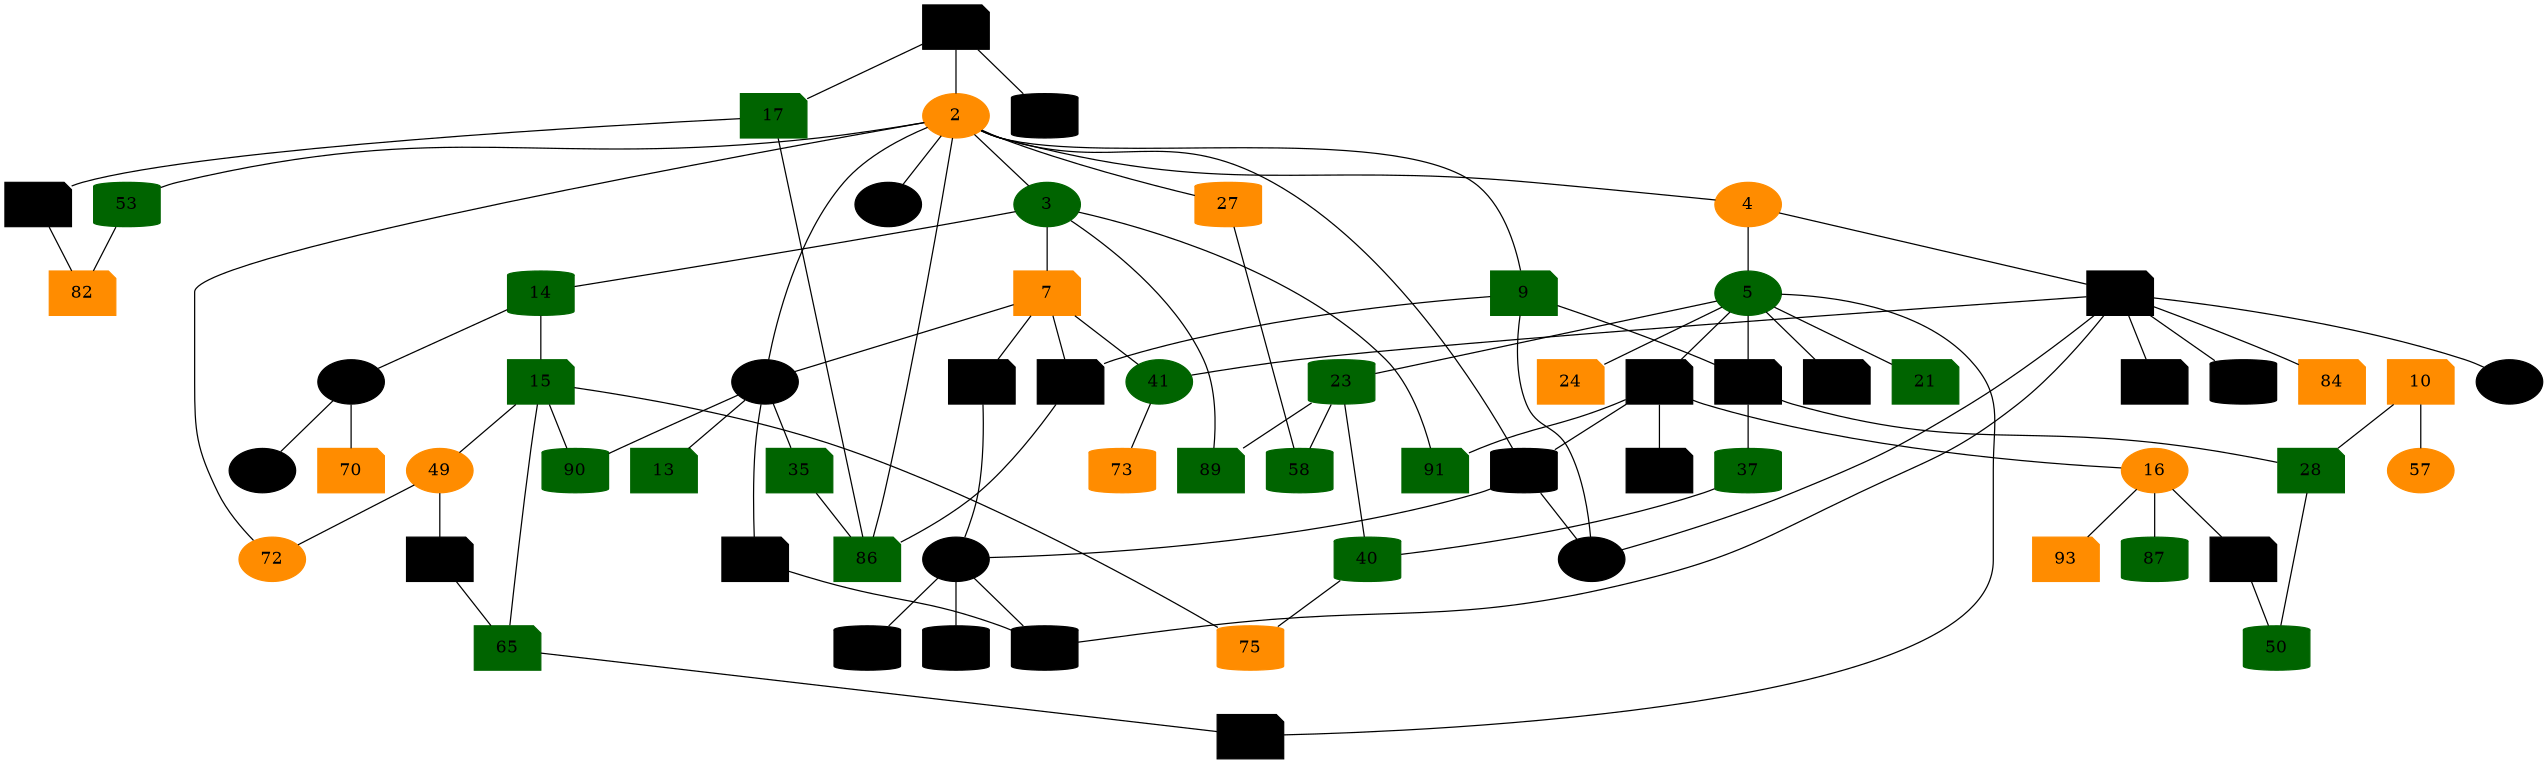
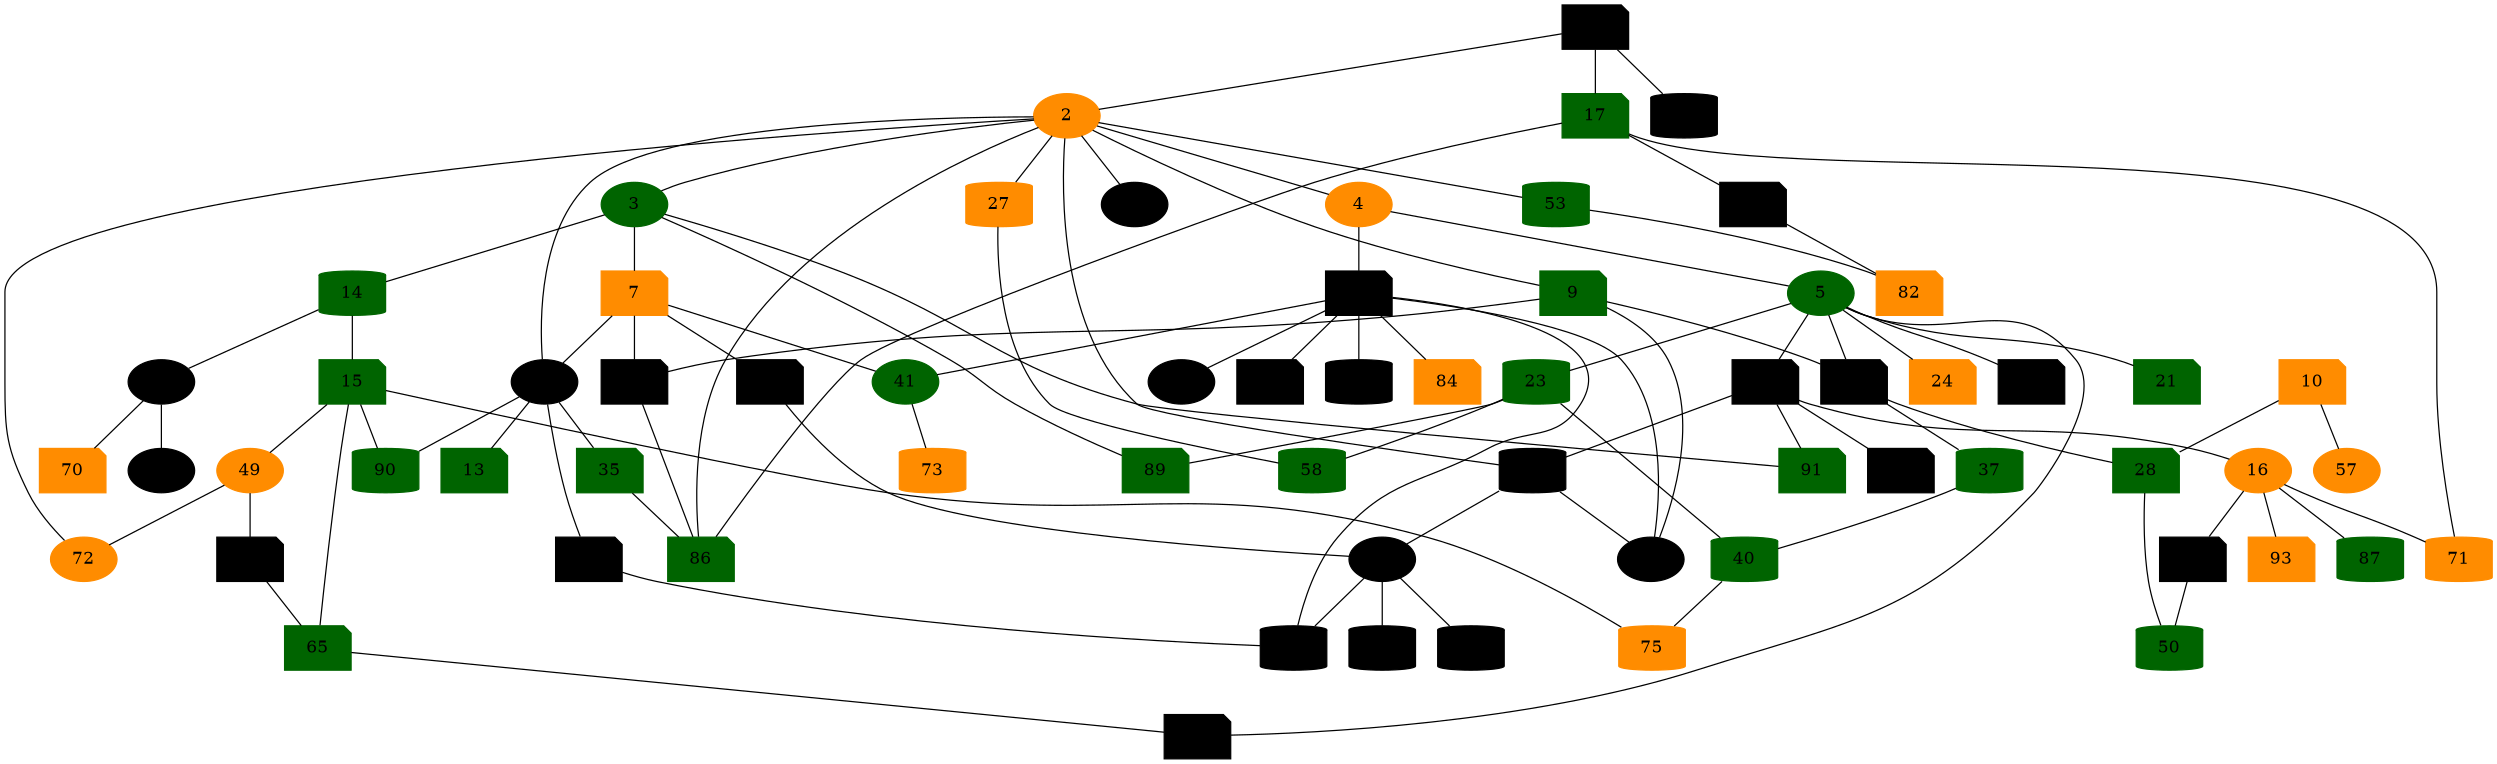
none -> (2459, 559)
